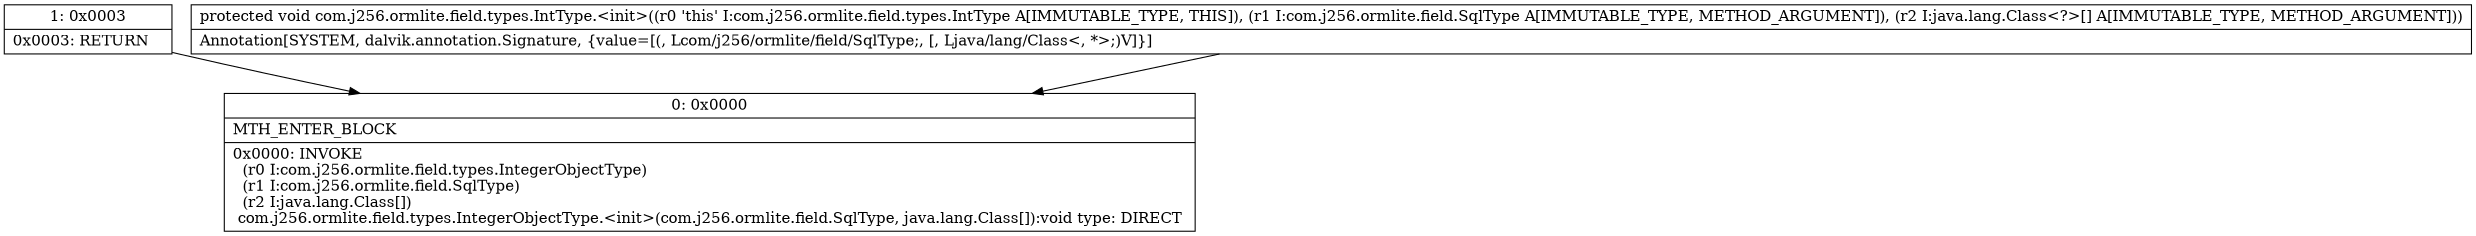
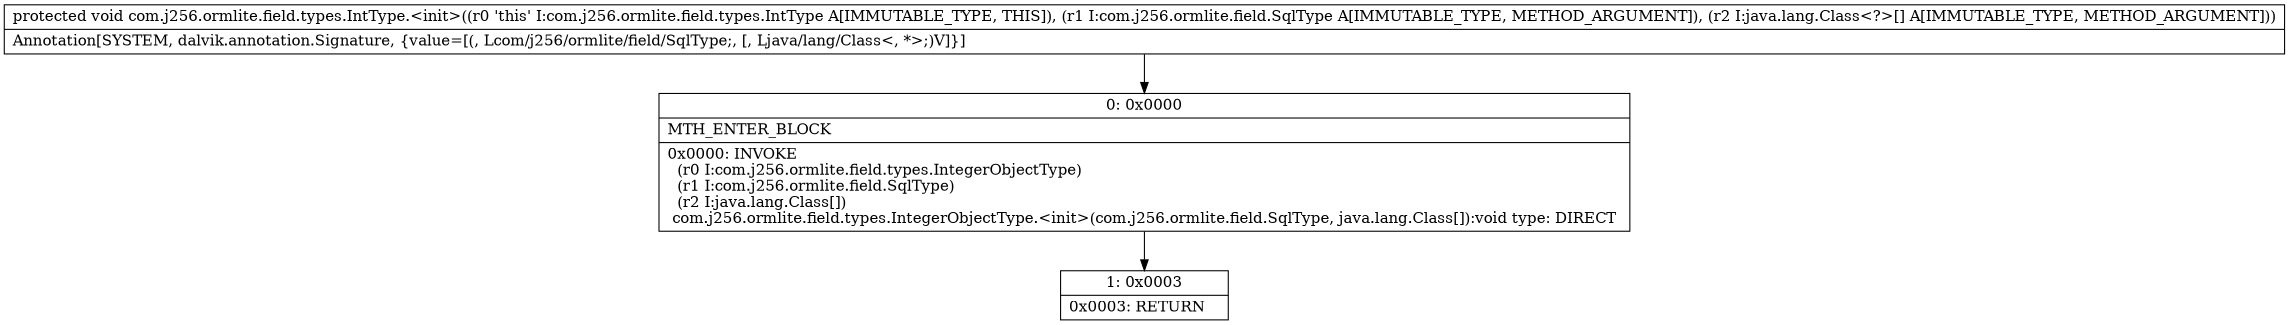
(261, 72) -> (1144, 246)
